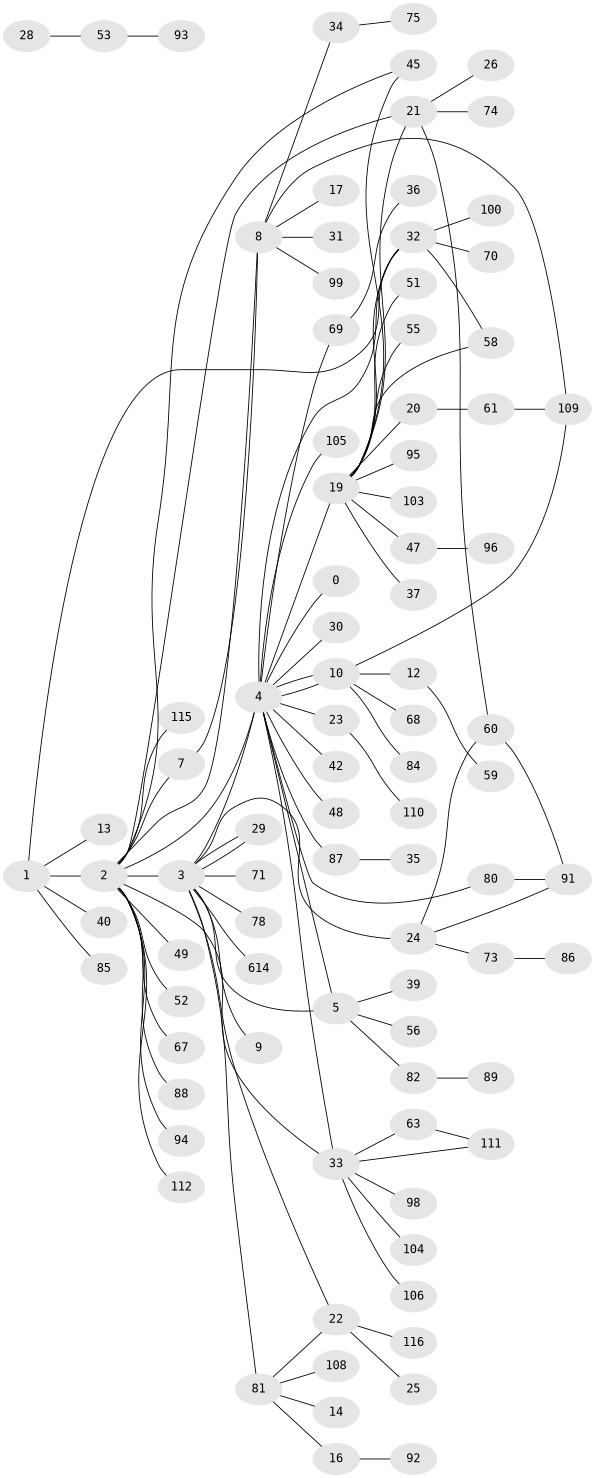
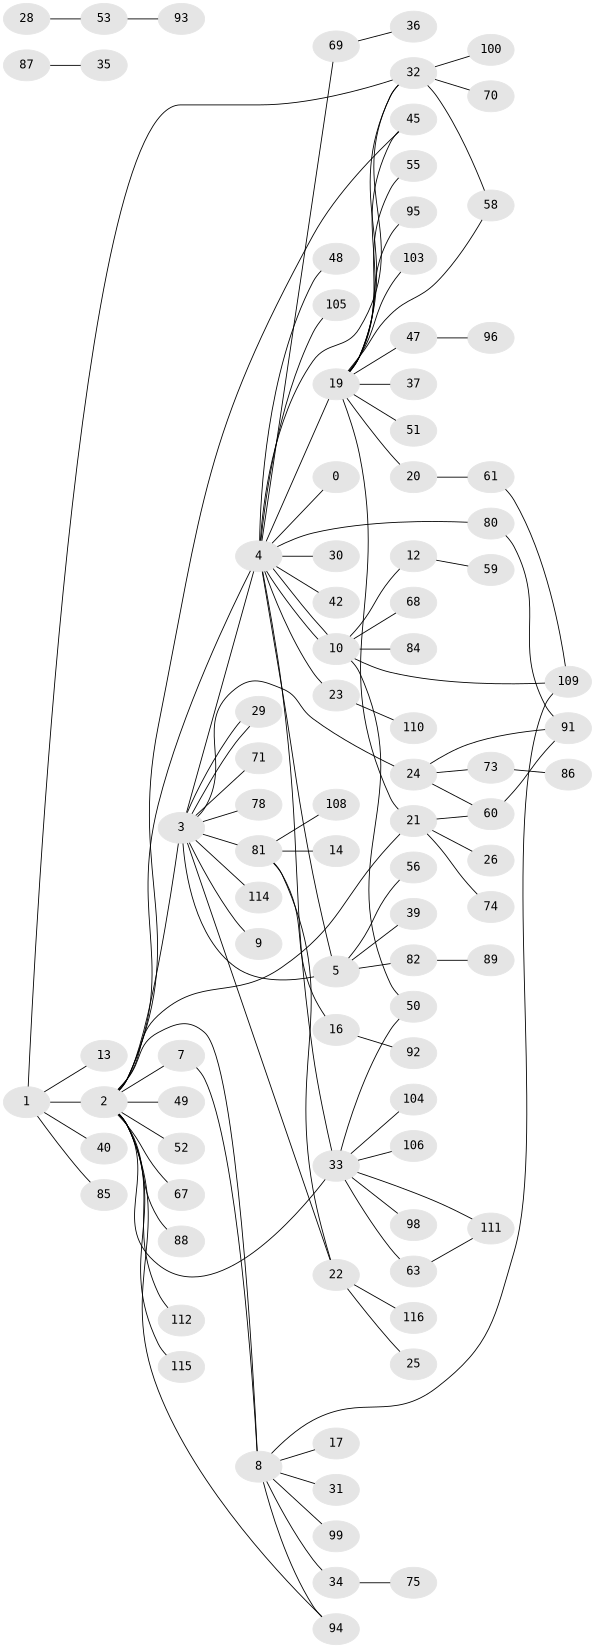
(289, 790) -> none
(259, 969) -> (259, 898)
none -> (414, 1007)
none -> (286, 1552)
